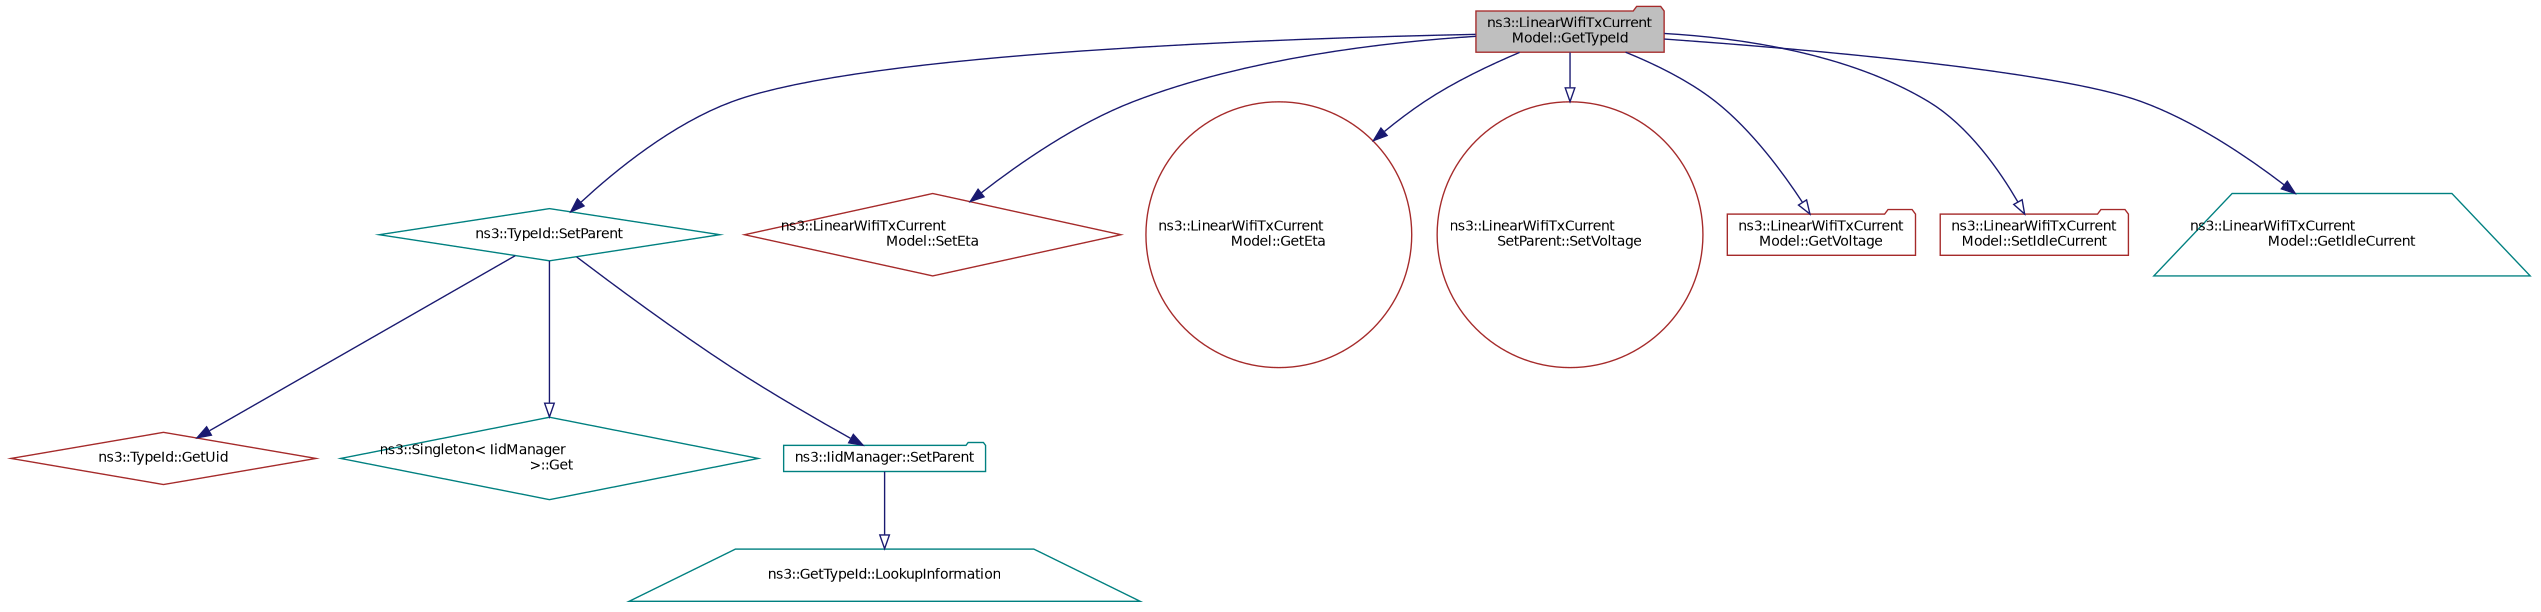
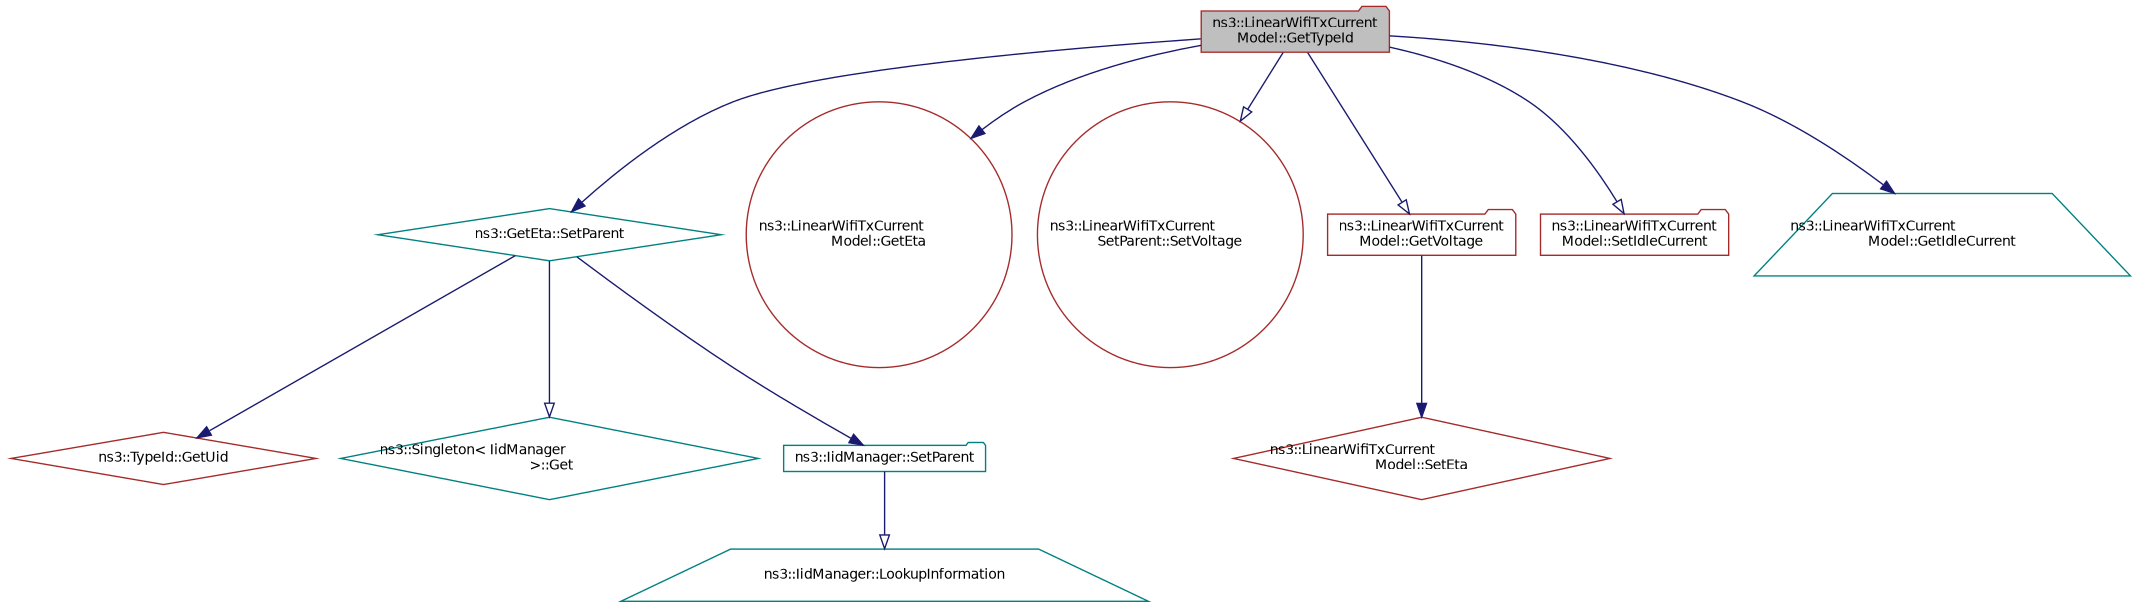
(1215, 76) -> (1422, 329)
(549, 235) -> (549, 235)
(885, 575) -> (885, 575)
